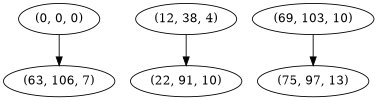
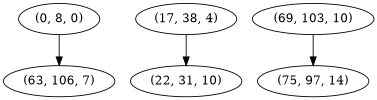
(59, 19) -> (59, 19)
(186, 19) -> (186, 19)
(186, 81) -> (186, 81)
(313, 81) -> (313, 81)
